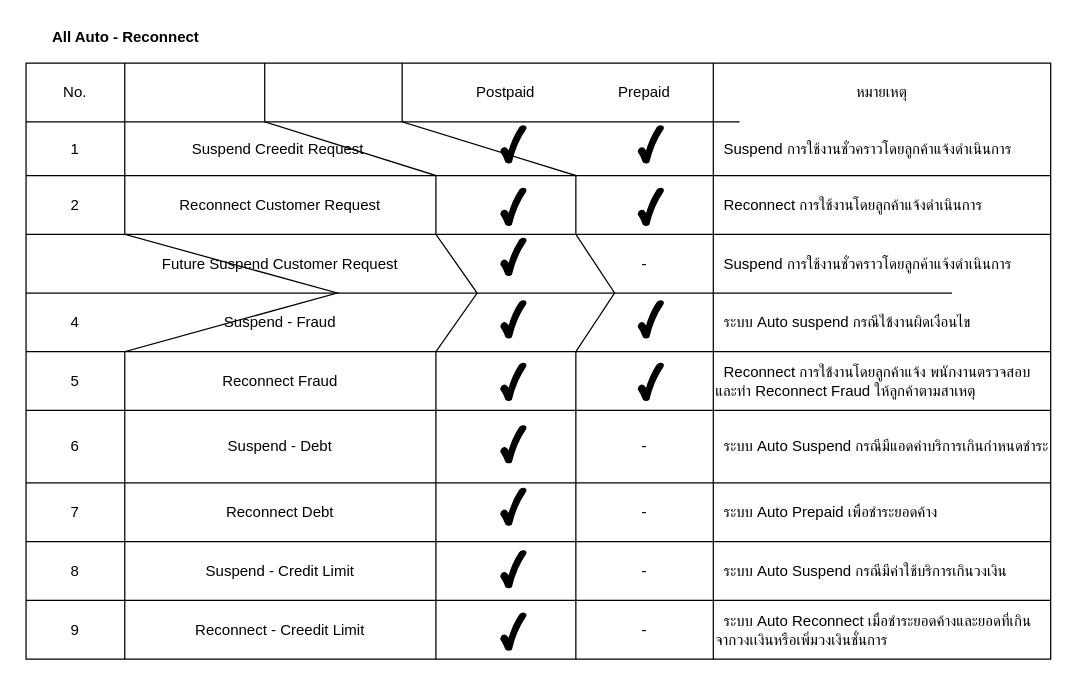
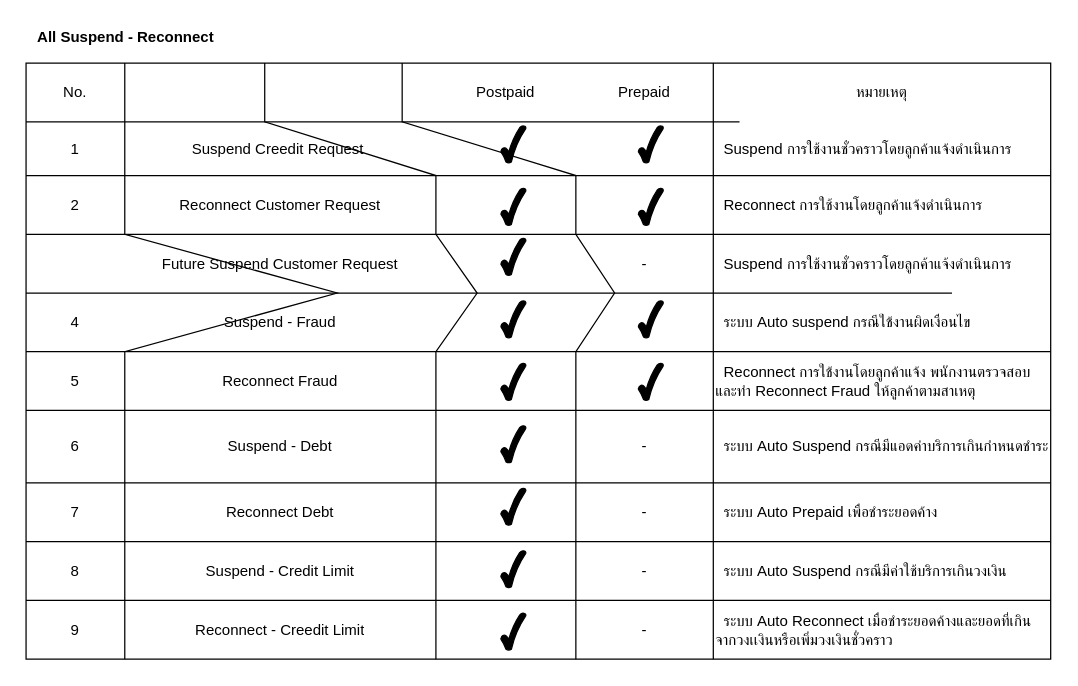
(126, 38) -> (126, 38)
(883, 631) -> (883, 631)
